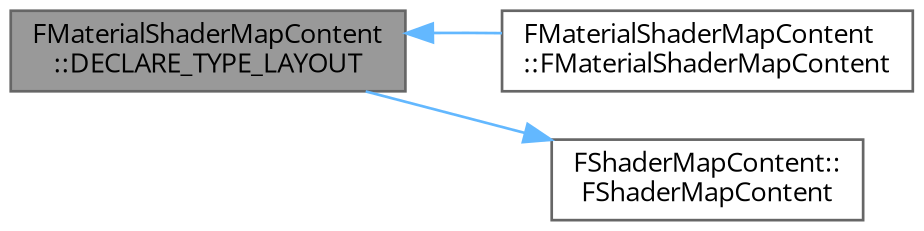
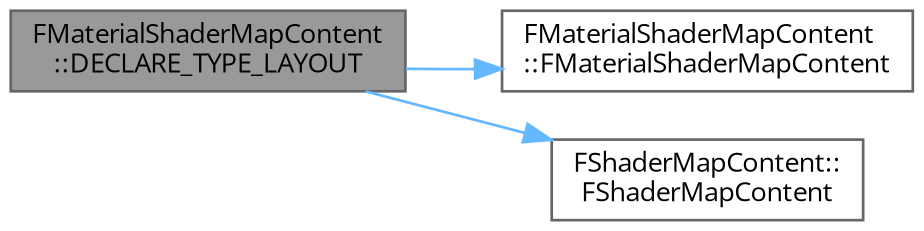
(467, 33) -> (441, 69)
